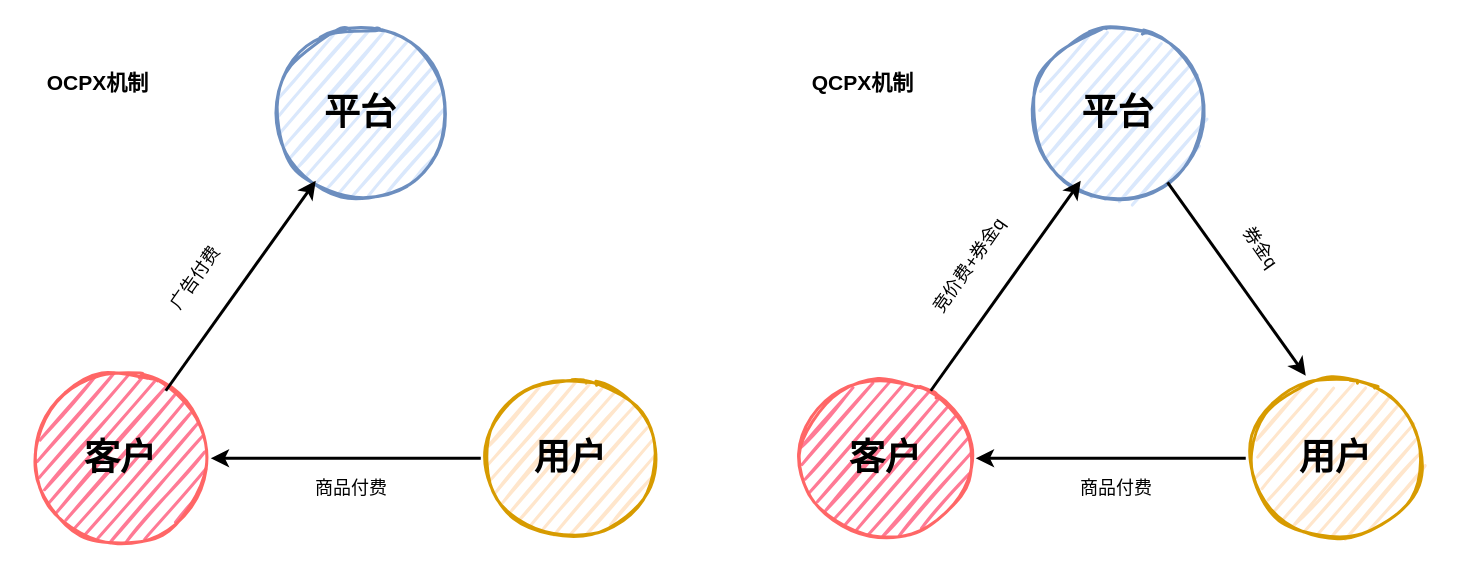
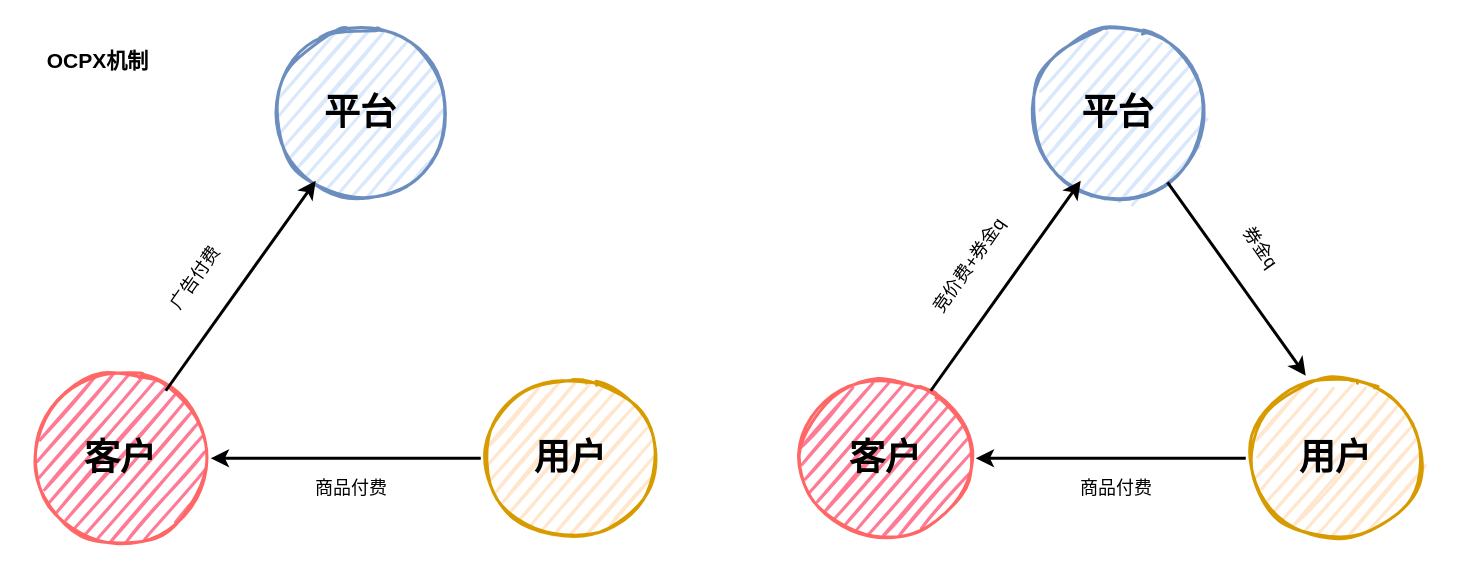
(98, 83) -> (98, 61)
(863, 83) -> none
